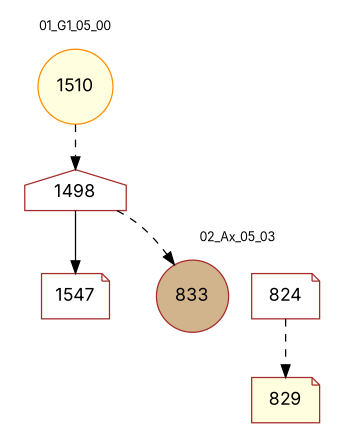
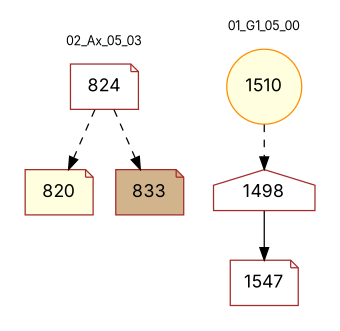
(154, 239) -> (125, 134)
(193, 296) -> (150, 192)
(286, 400) -> (59, 192)
